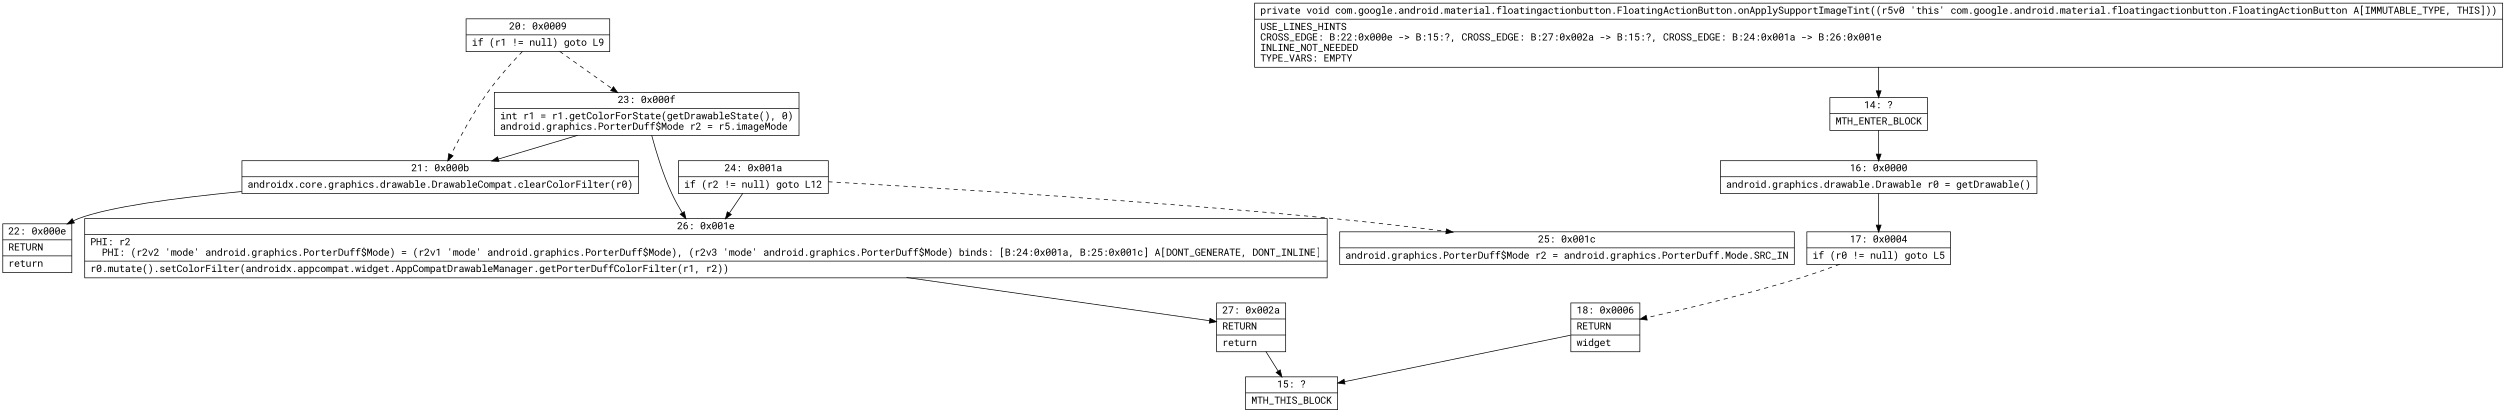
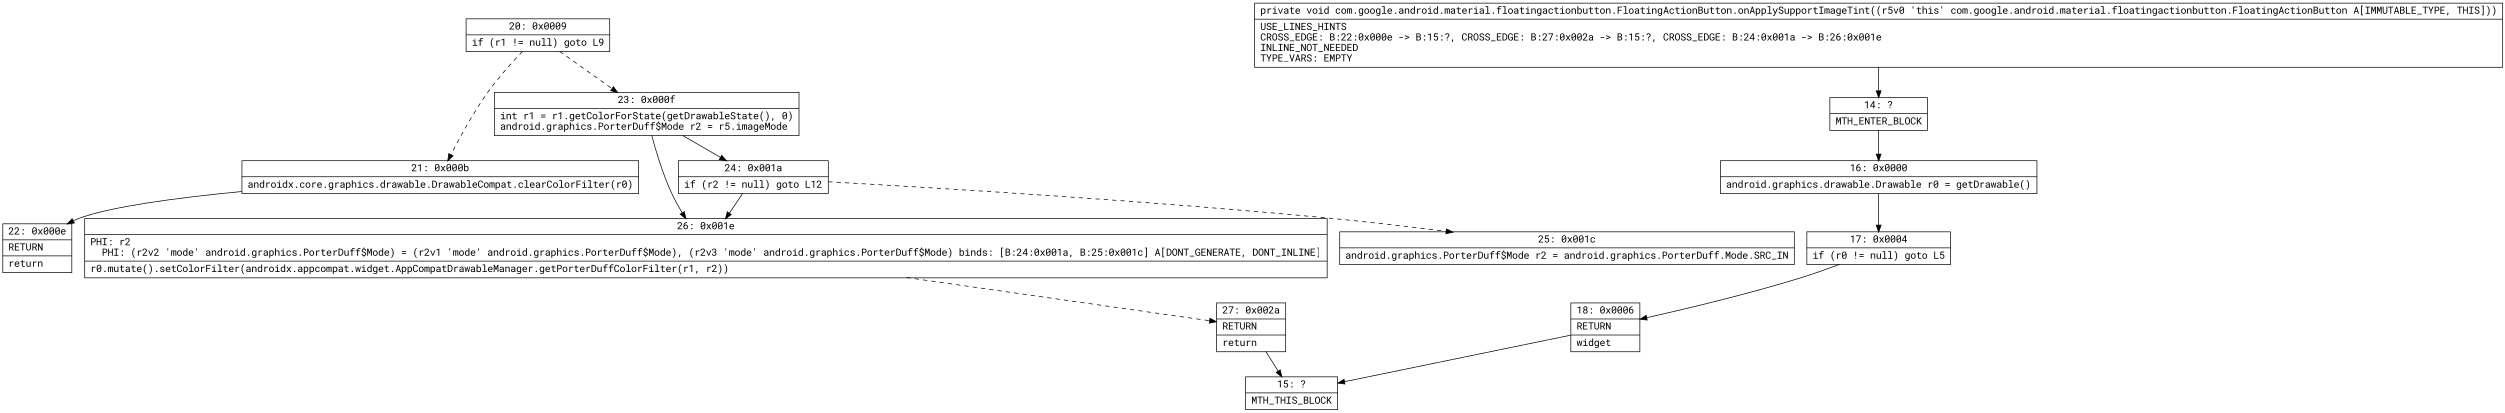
(538, 147) -> (701, 146)
(1744, 294) -> (1744, 294)
(1058, 299) -> (1058, 299)
